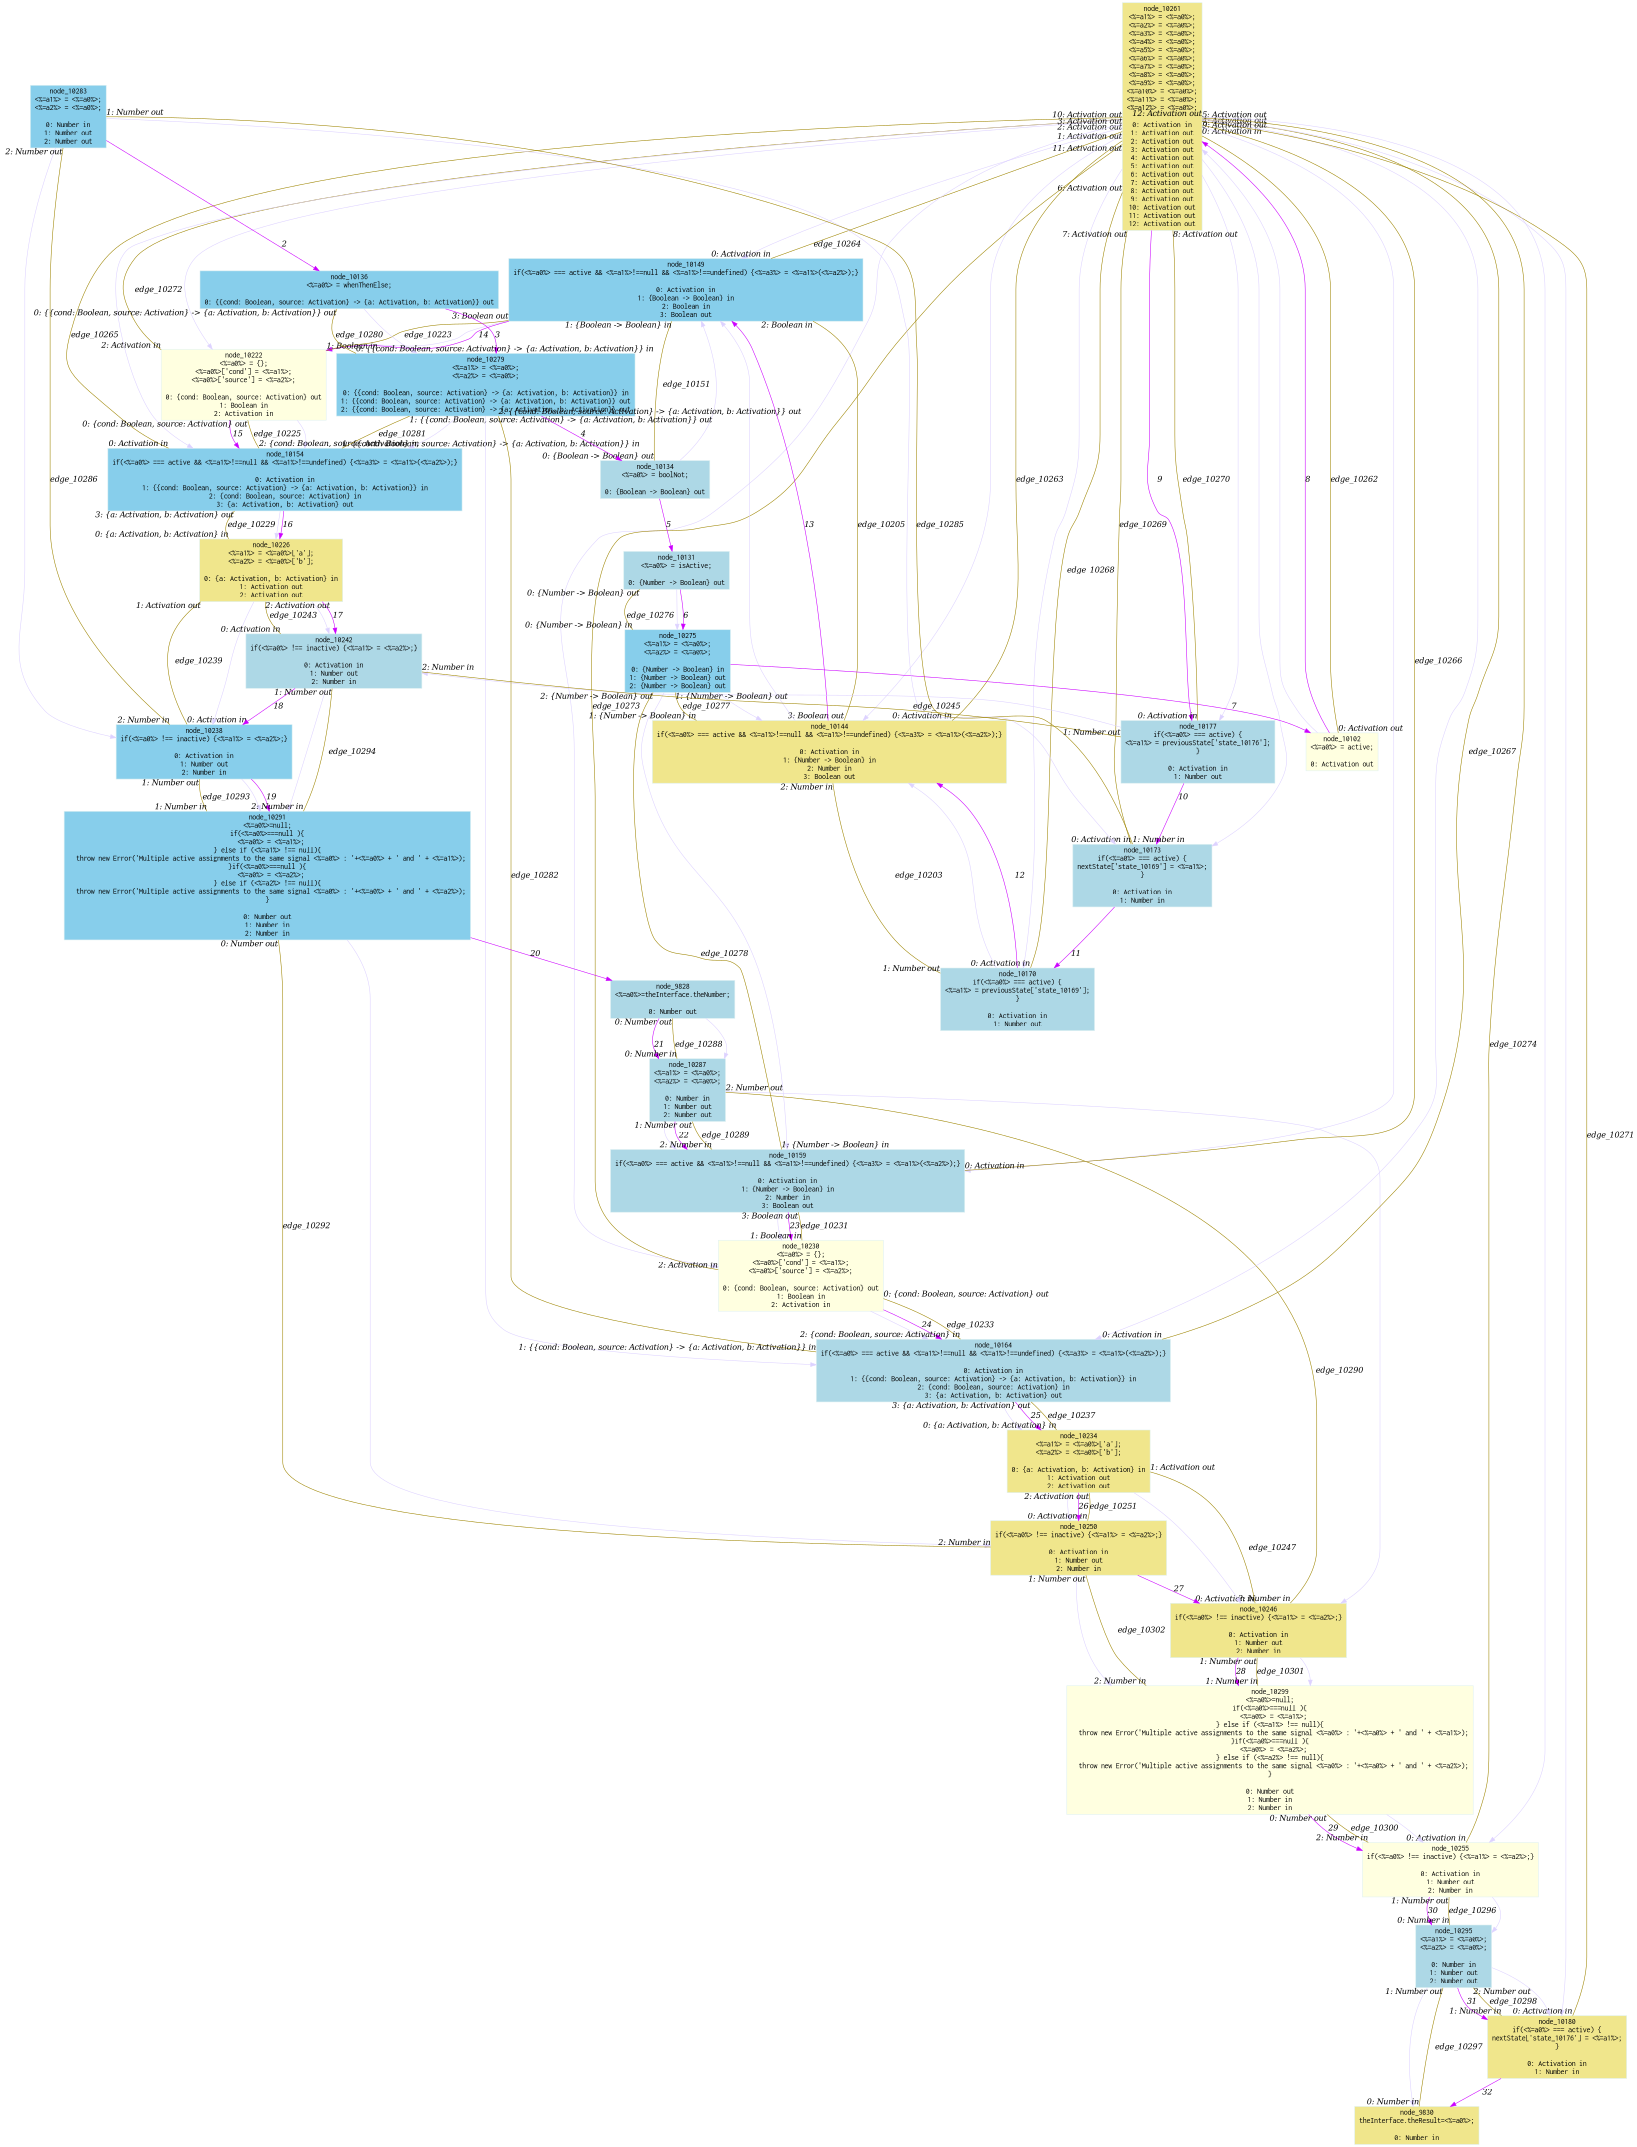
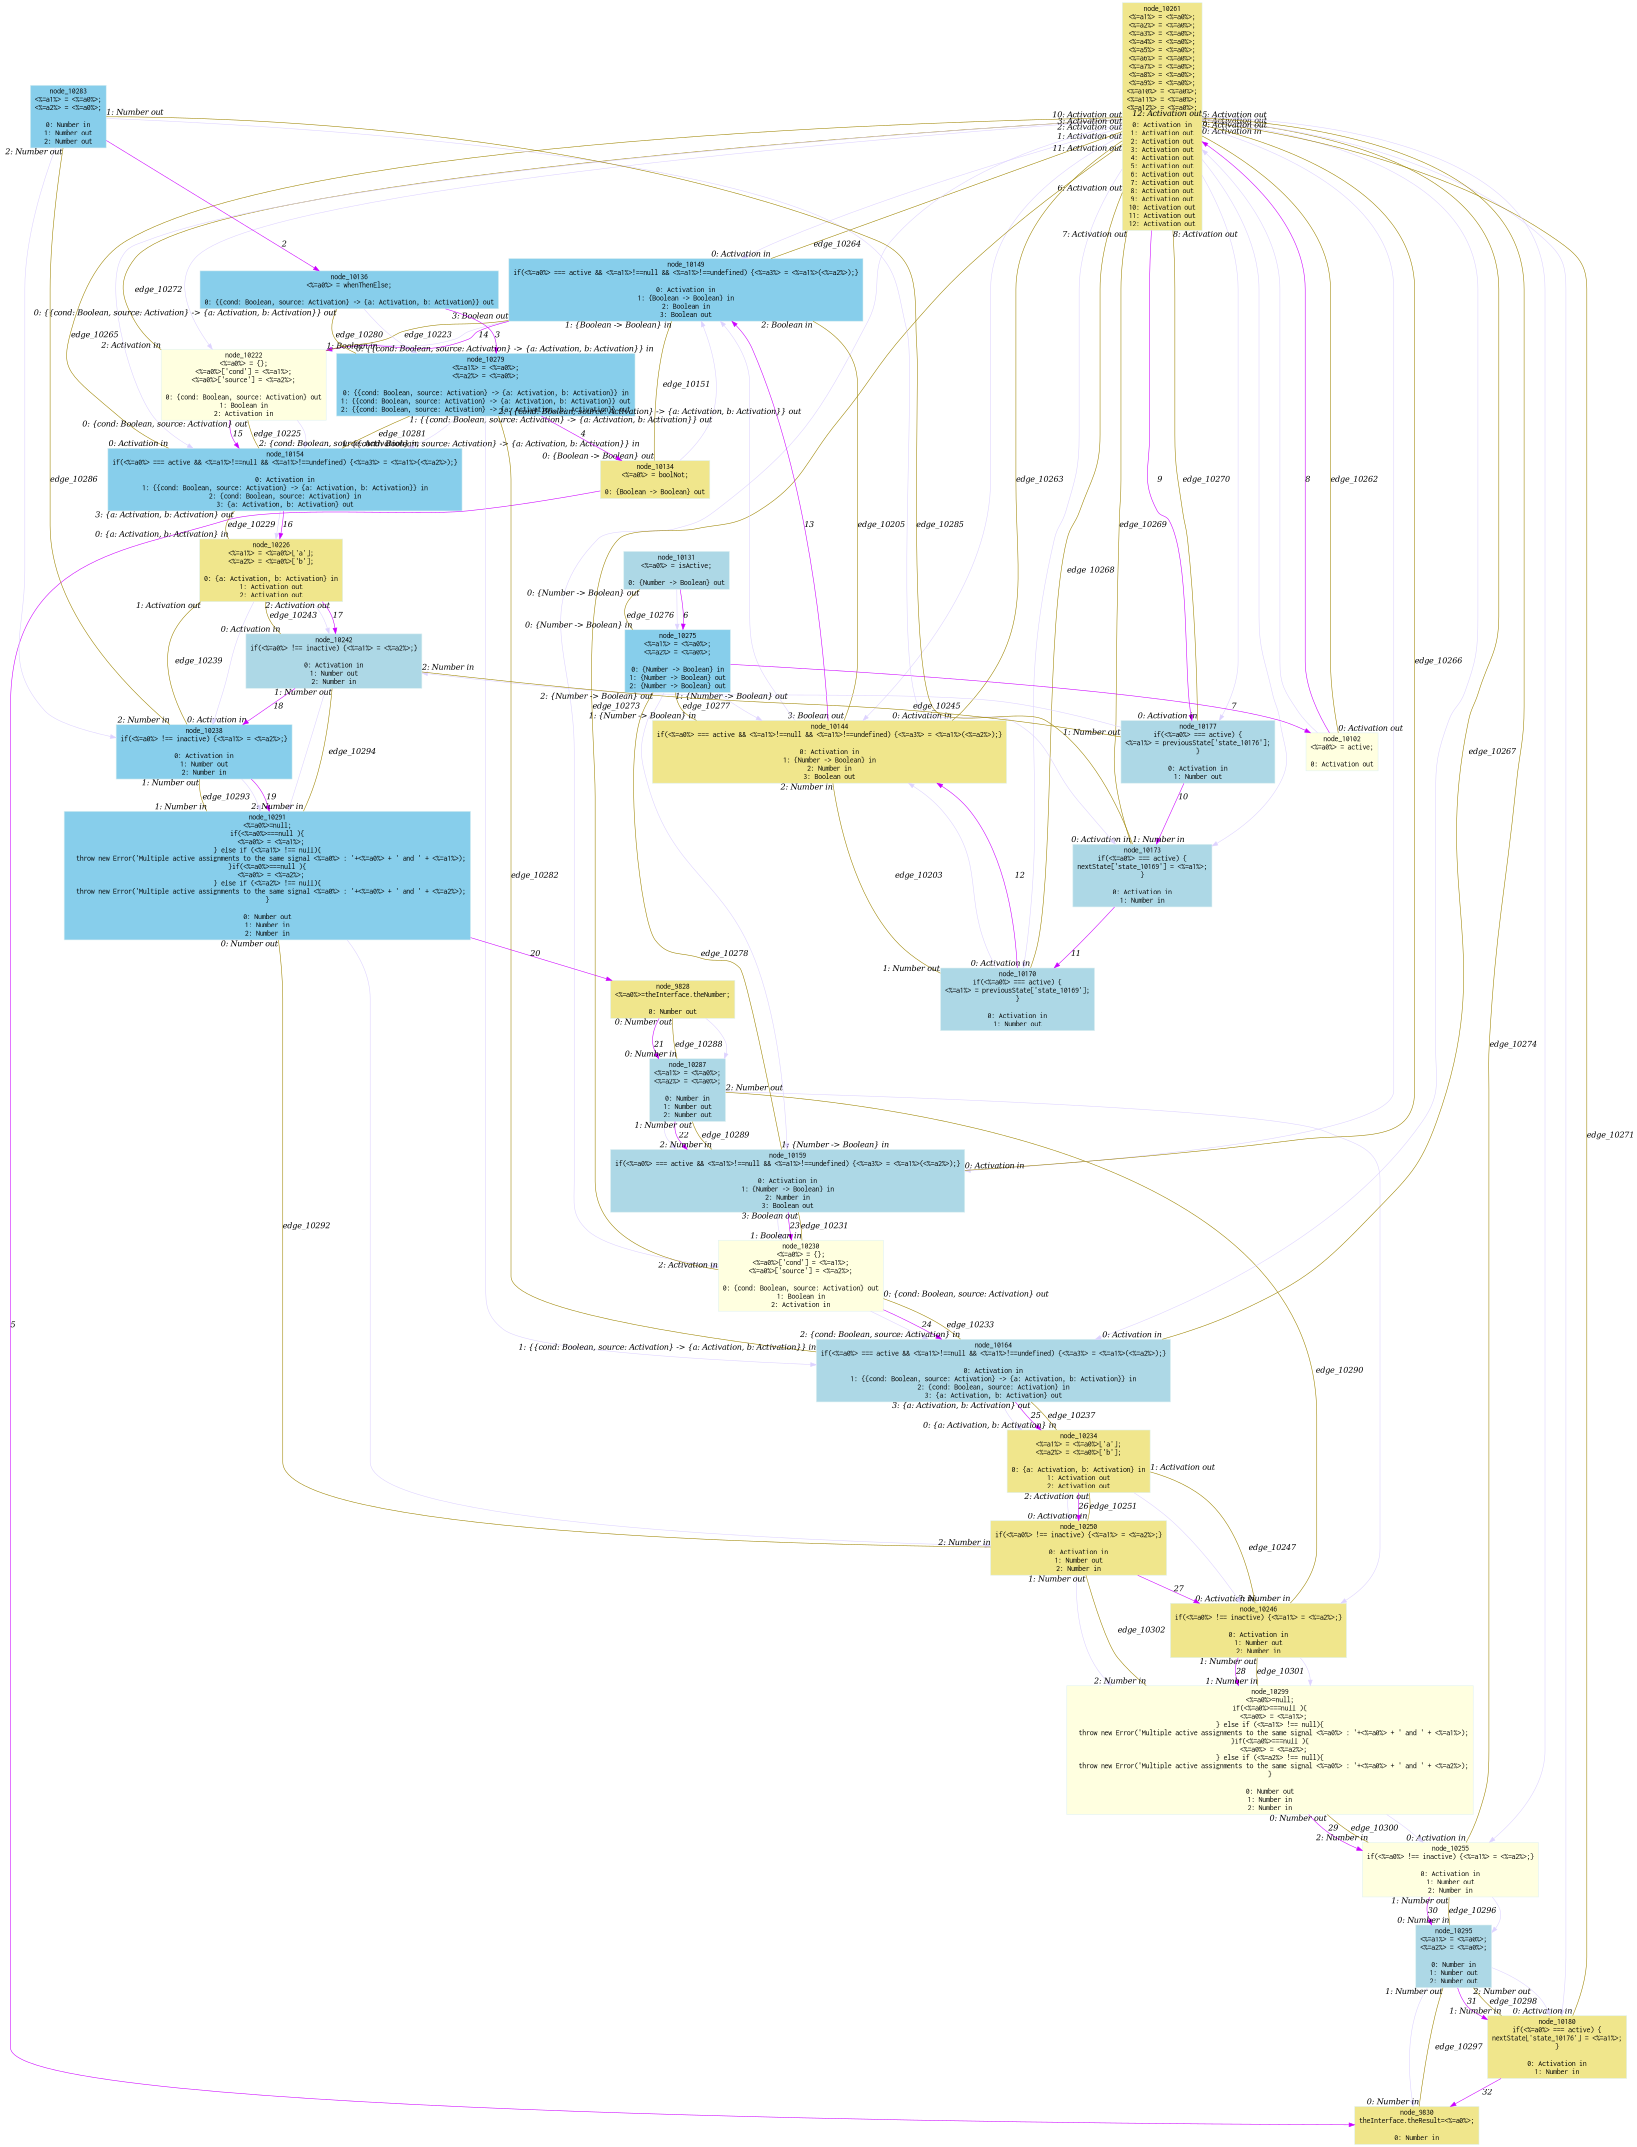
(655, 480) -> (655, 480)
(665, 522) -> (11, 1704)
(673, 999) -> (673, 999)
